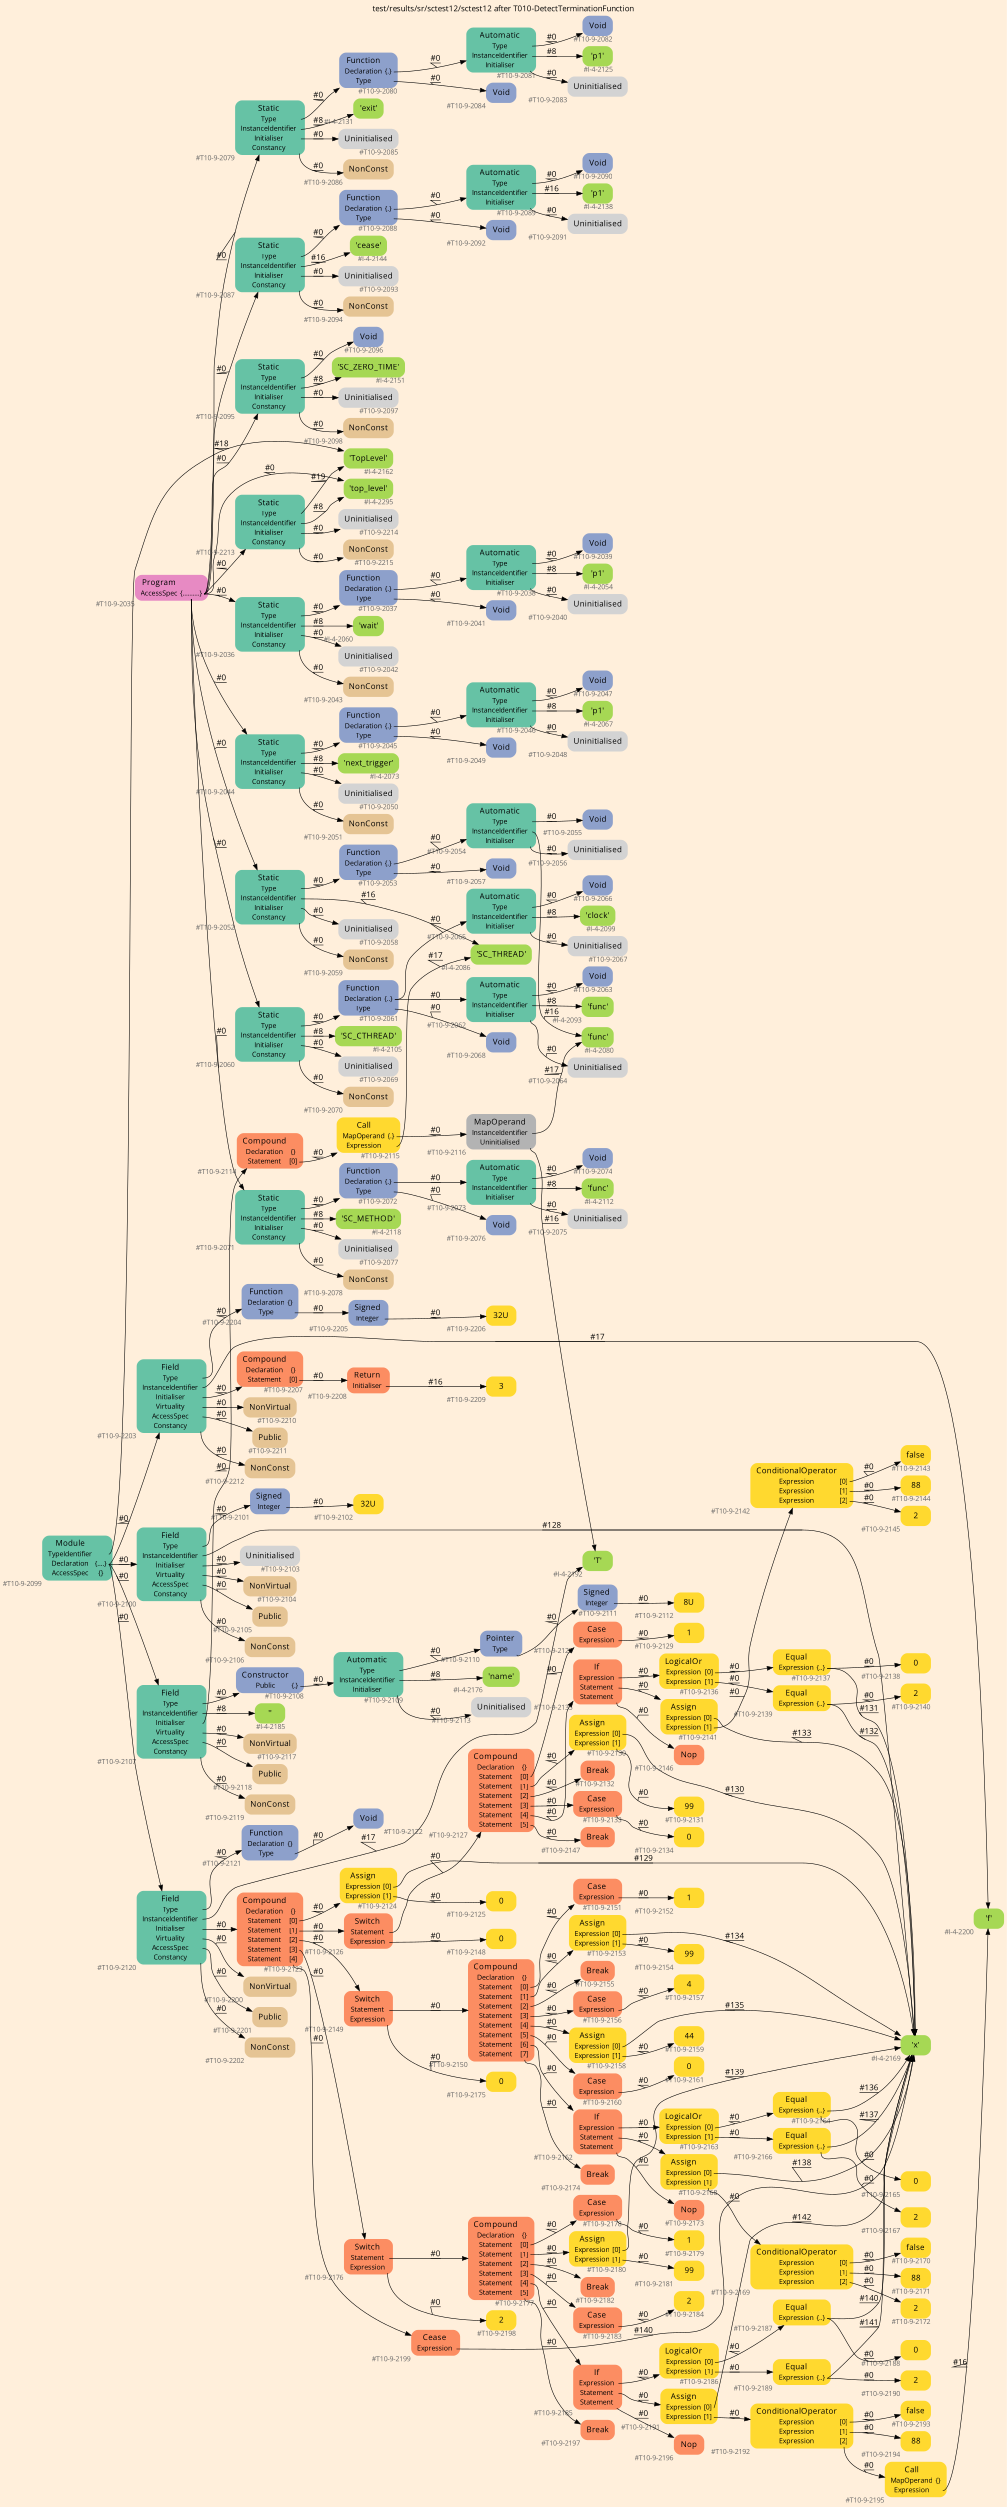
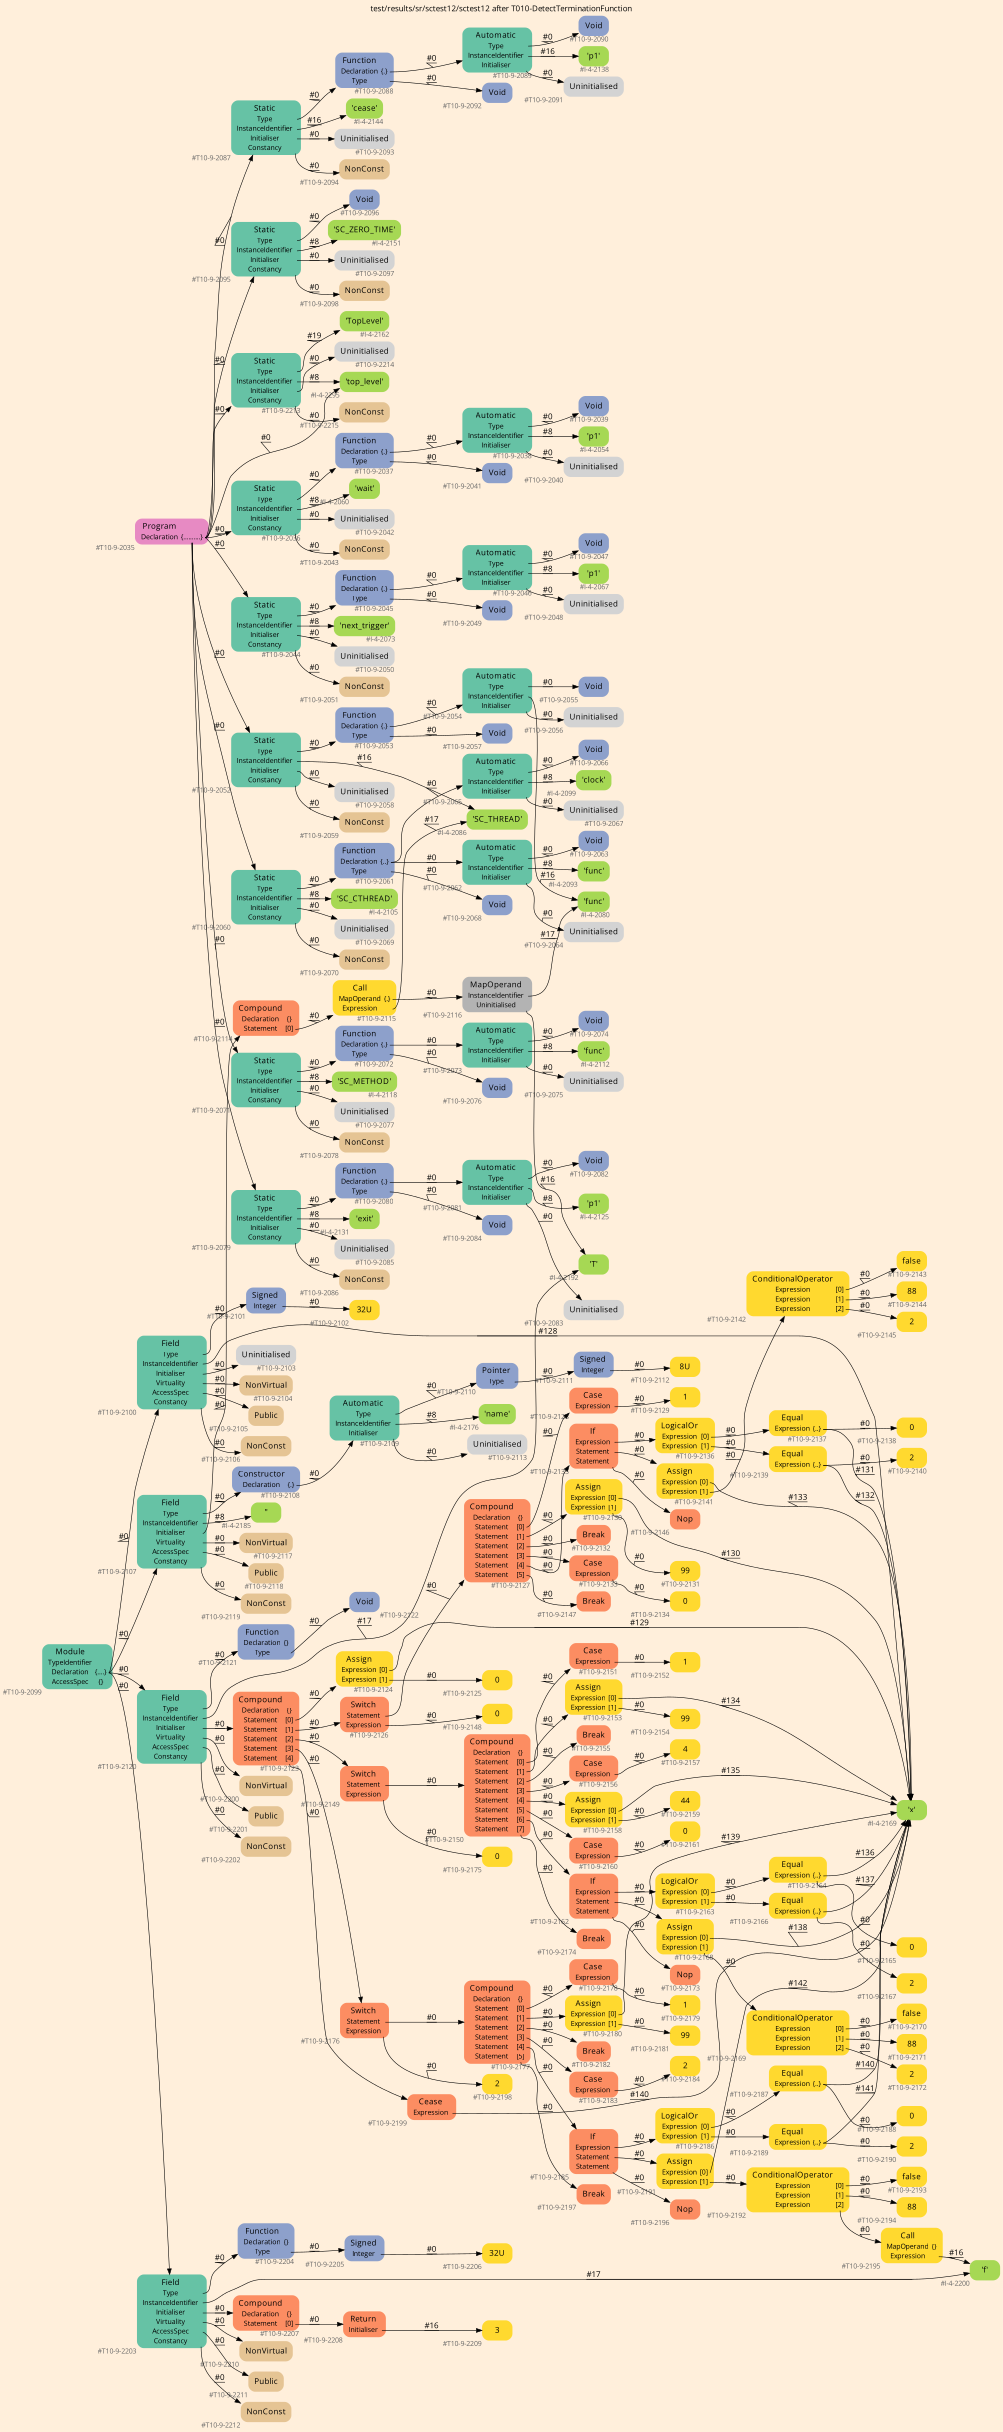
(159, 593) -> (160, 537)
(130, 927) -> none
(266, 1686) -> (262, 1485)
